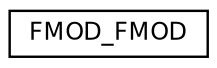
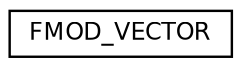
(109, 34) -> (121, 34)
